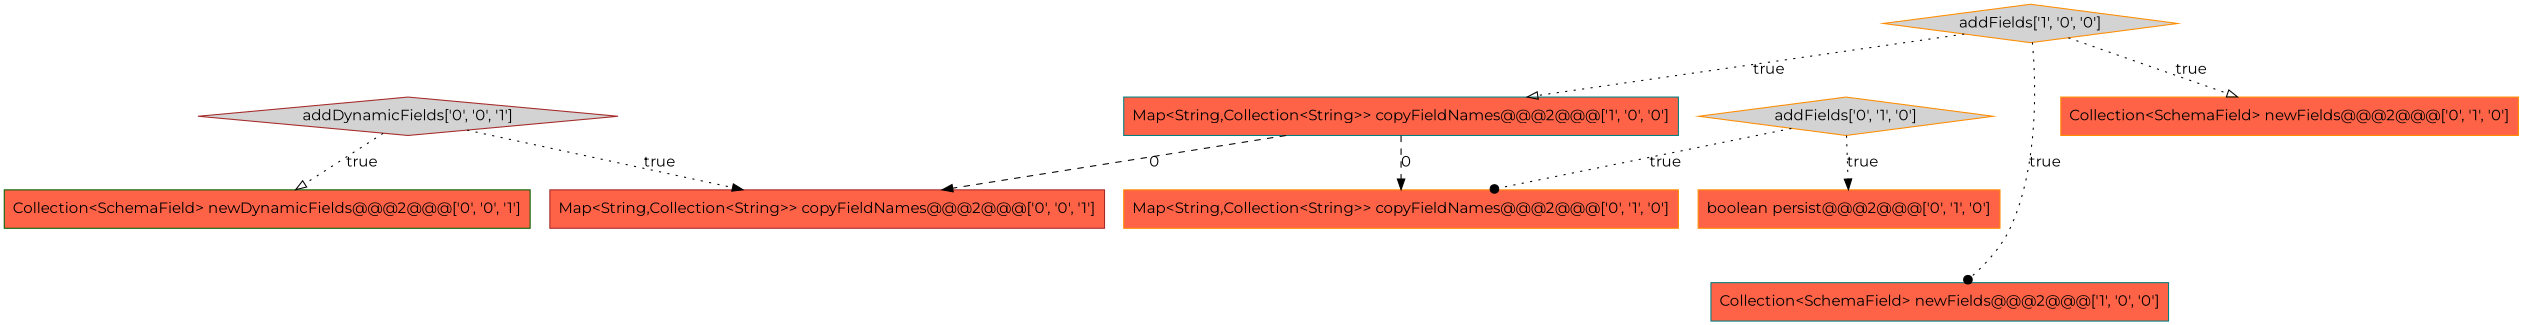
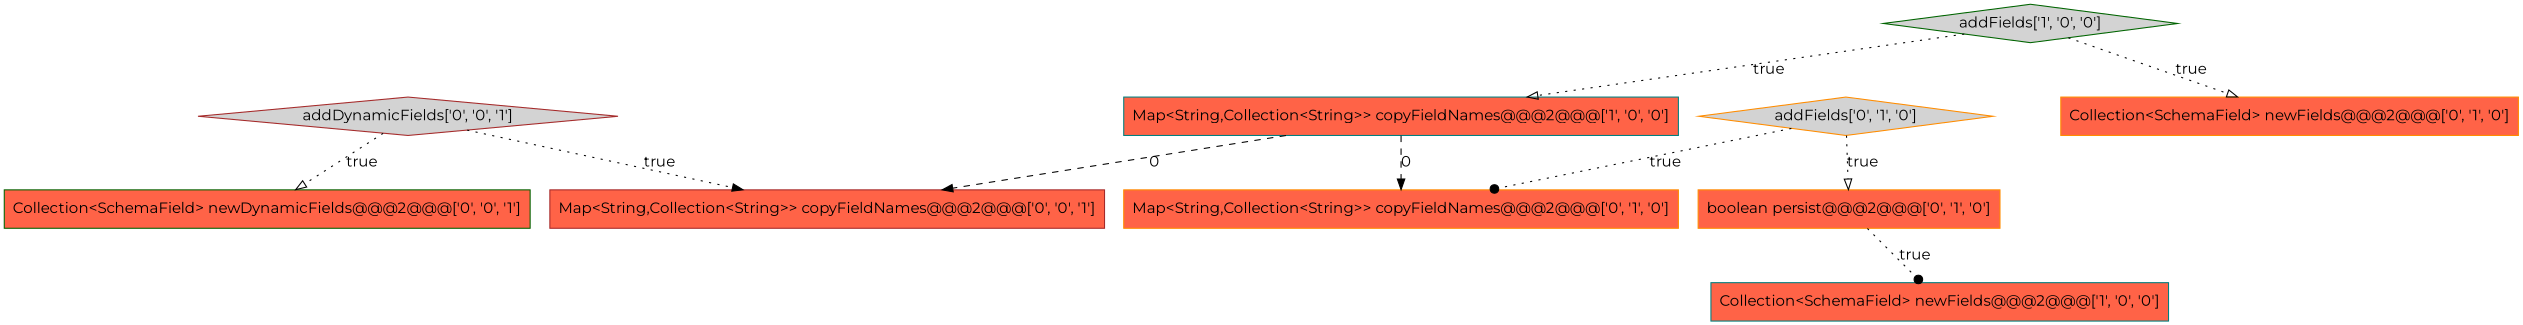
(2030, 23) -> (2030, 23)
(1847, 157) -> (1847, 157)
(2028, 168) -> (1891, 252)
